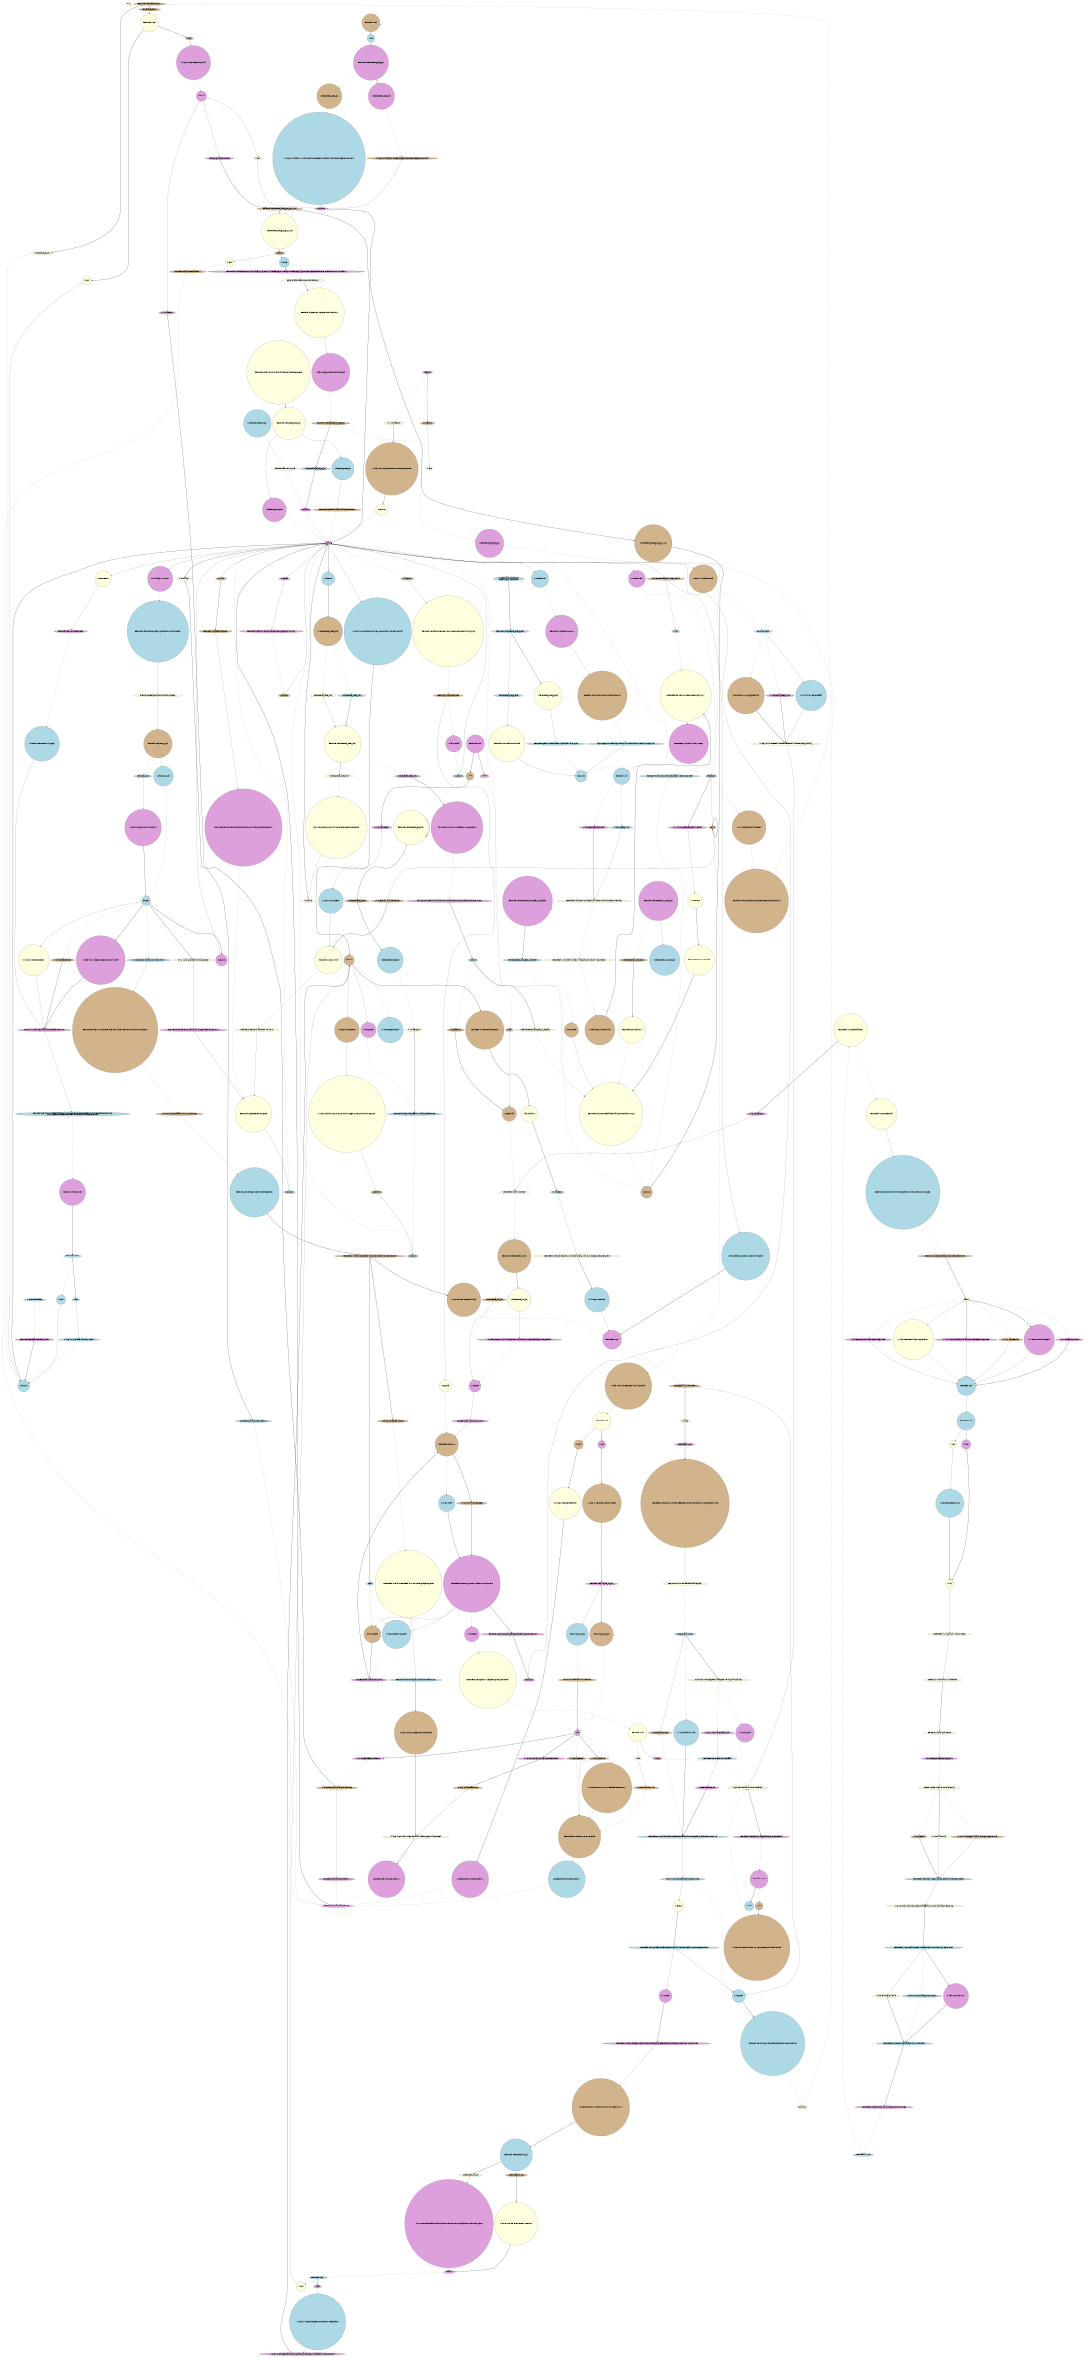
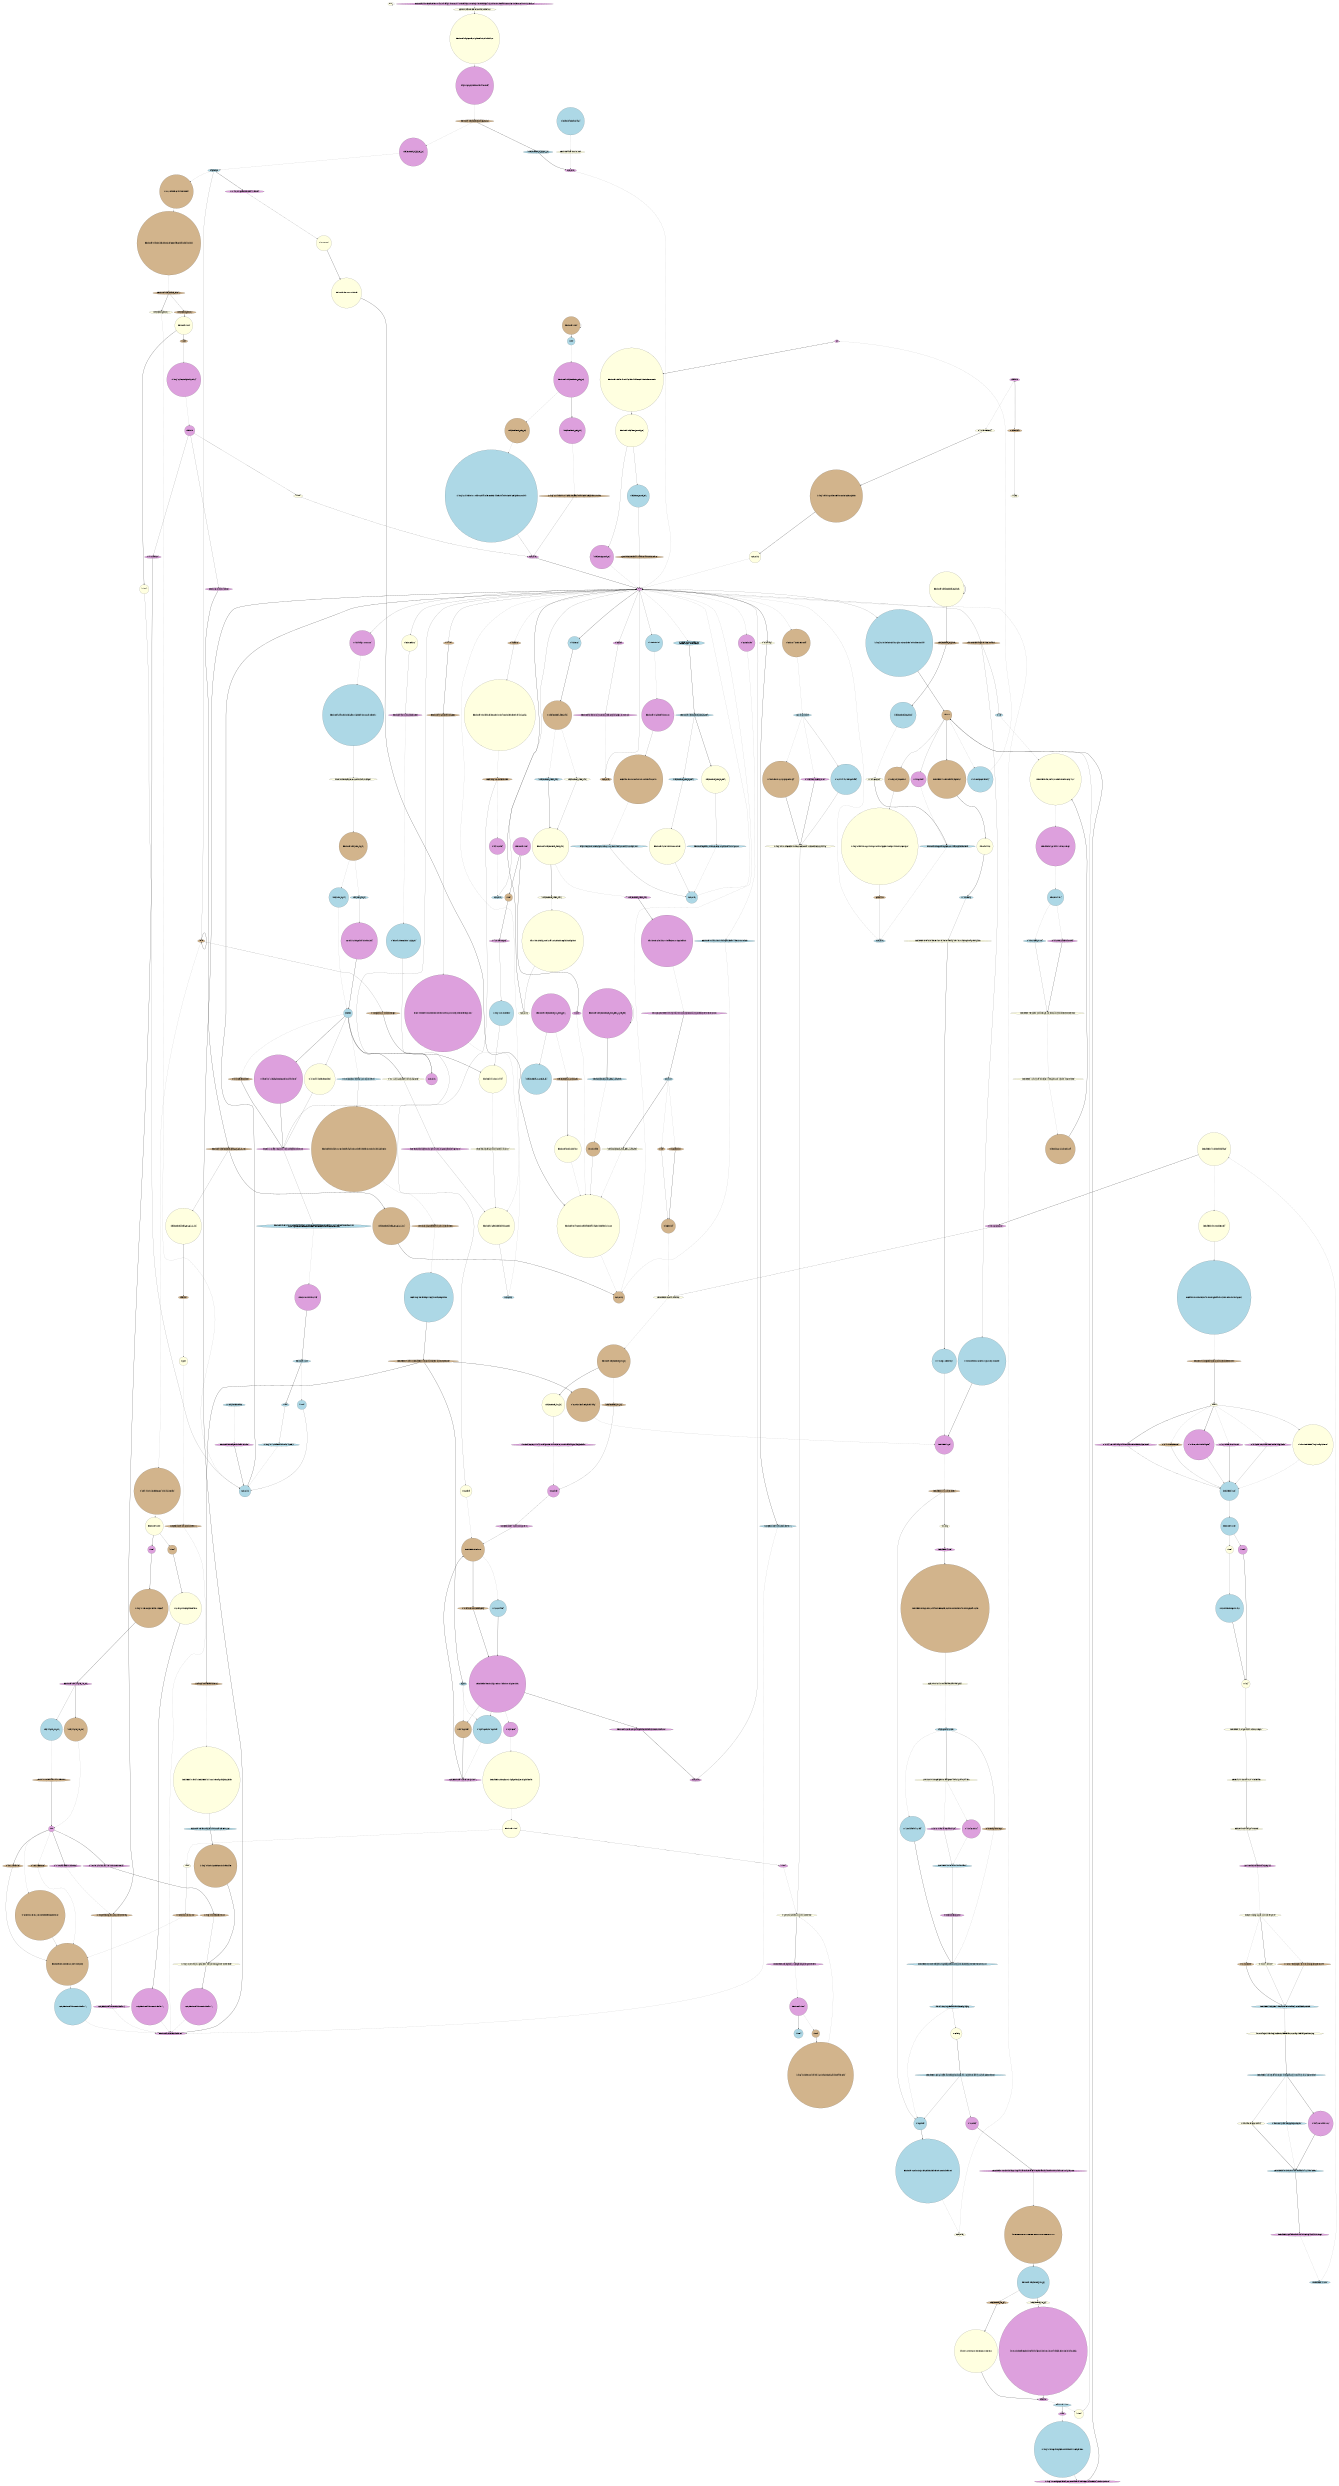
(220, 158) -> (219, 589)
(284, 262) -> none
none -> (837, 341)
